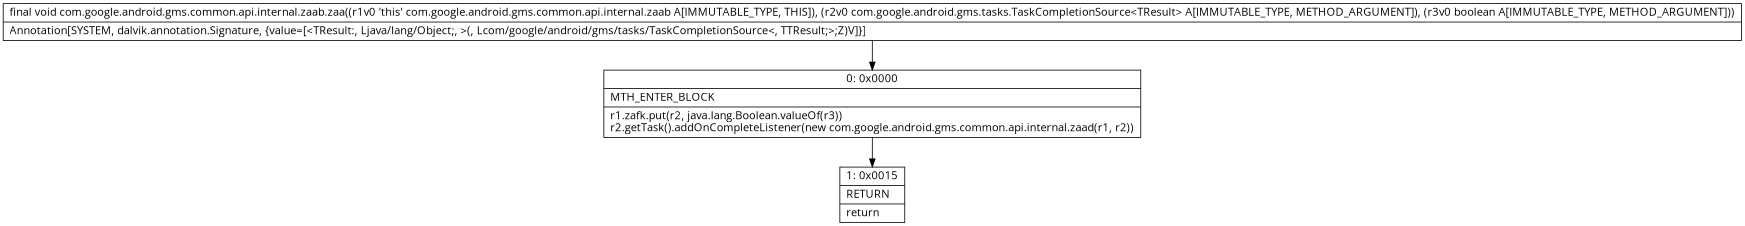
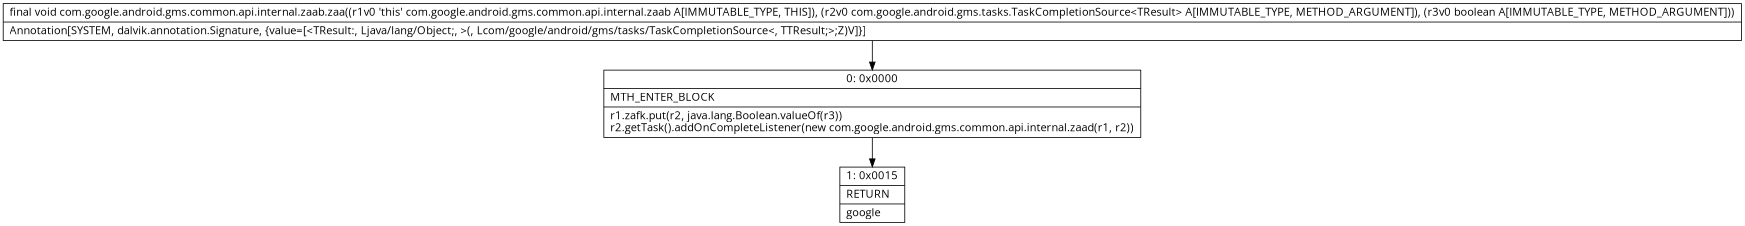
(863, 213) -> (863, 213)
